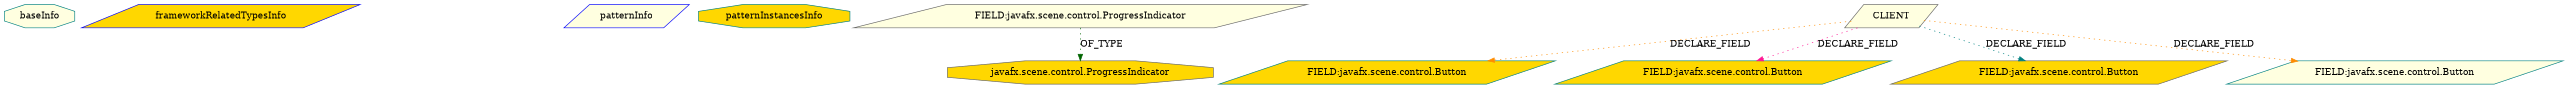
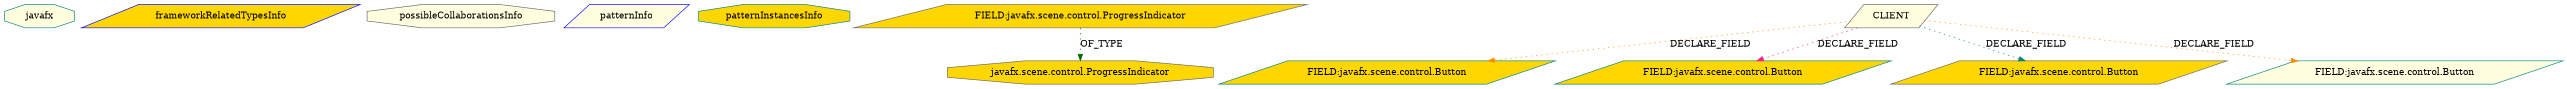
(40, 16) -> (40, 16)
none -> (461, 16)
(1080, 16) -> (1080, 16)
